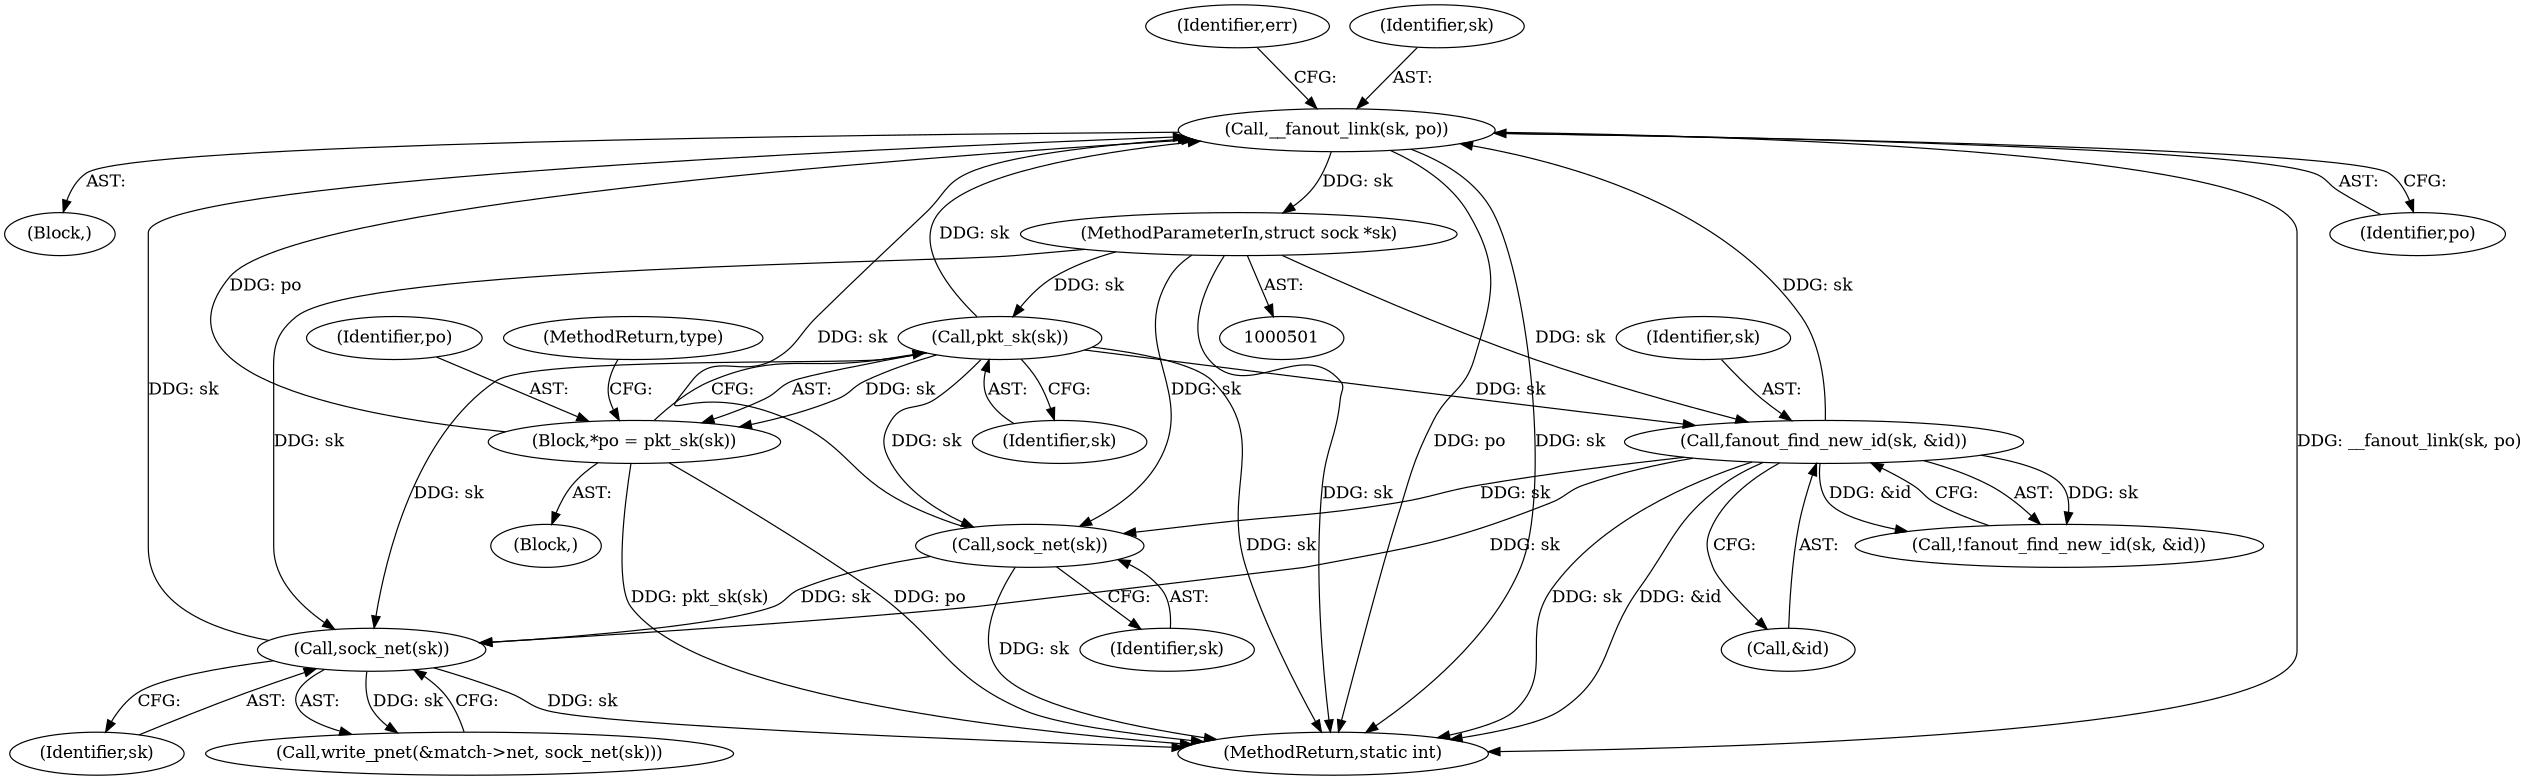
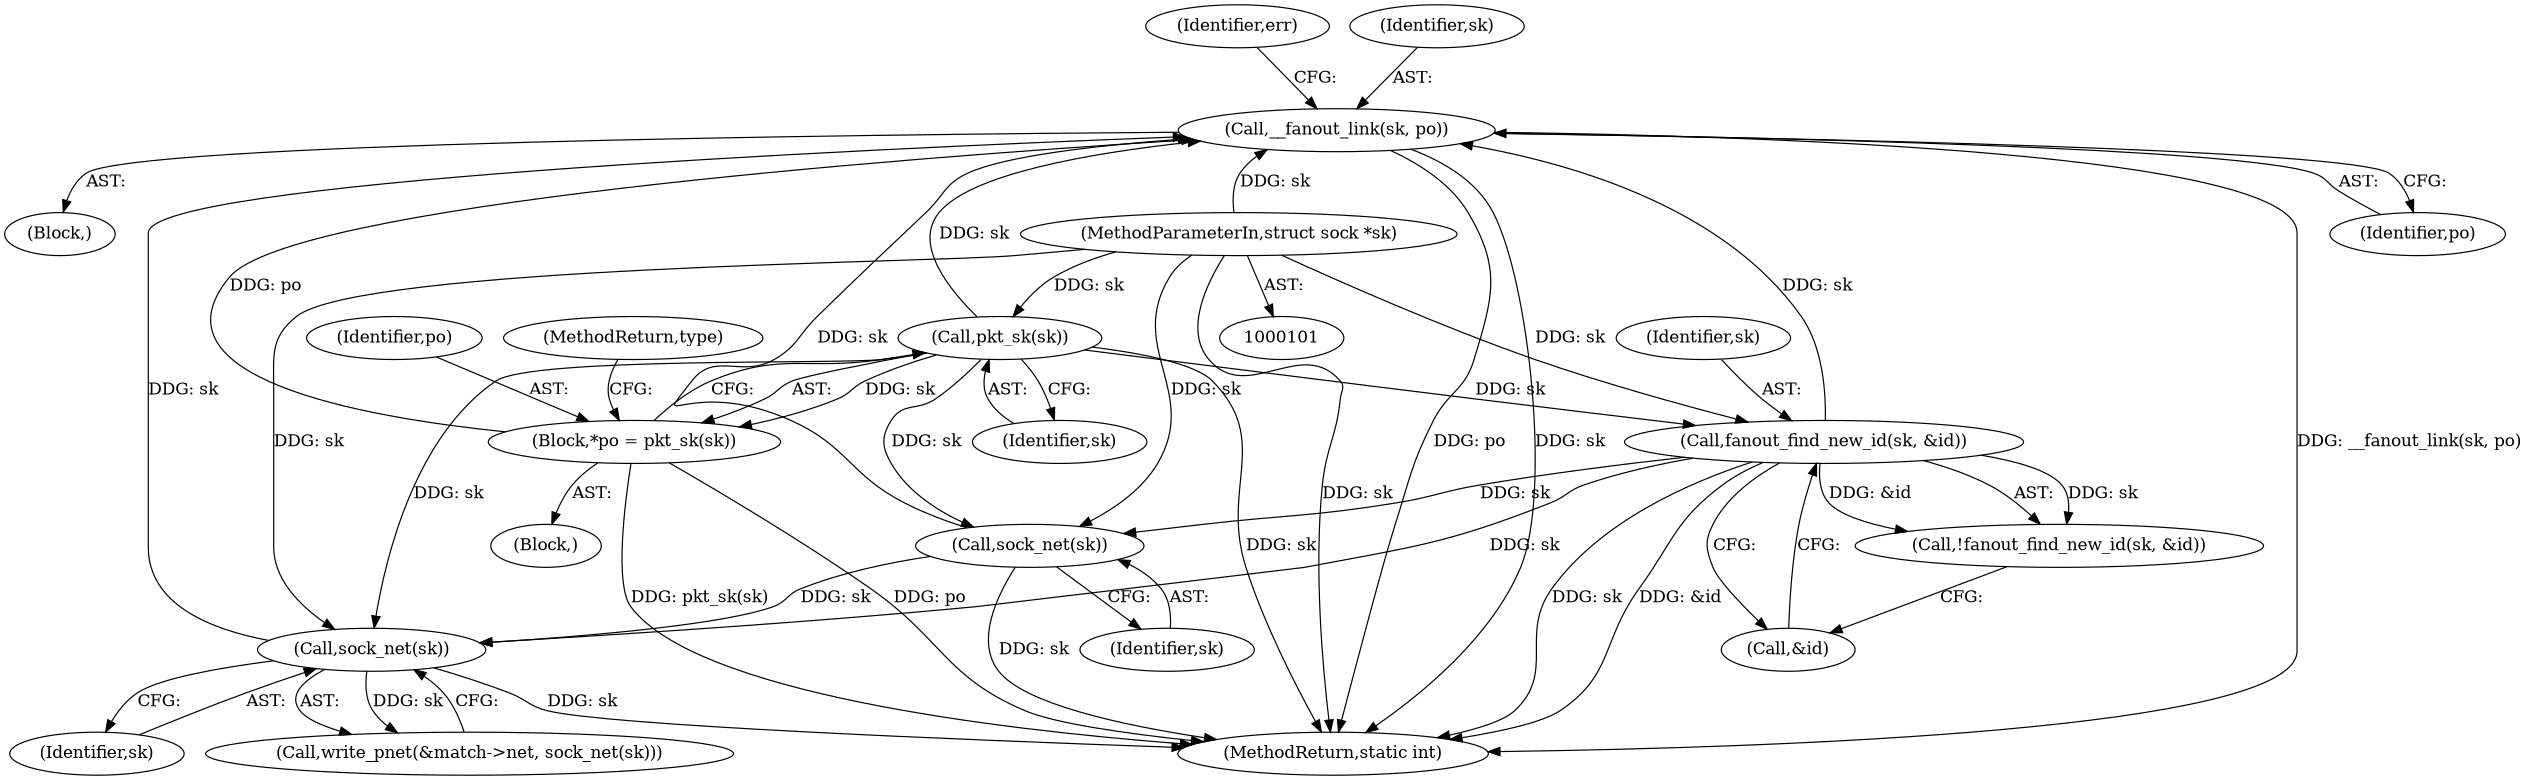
(1317, 183) -> (1236, 181)
(1282, 338) -> (1282, 338)
(1933, 501) -> (1924, 598)
(1822, 546) -> (1822, 546)
